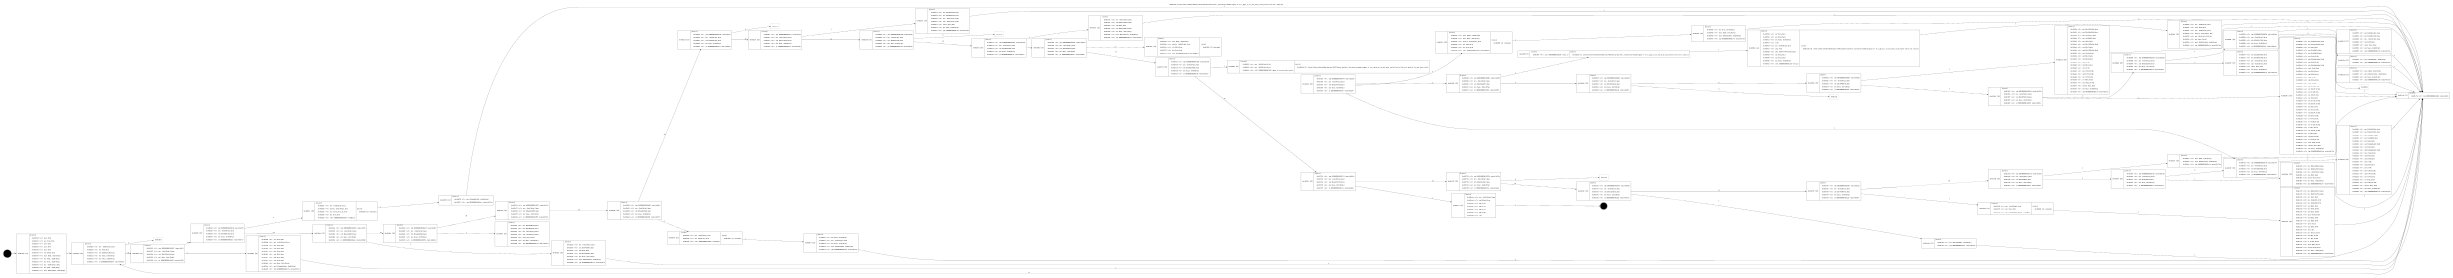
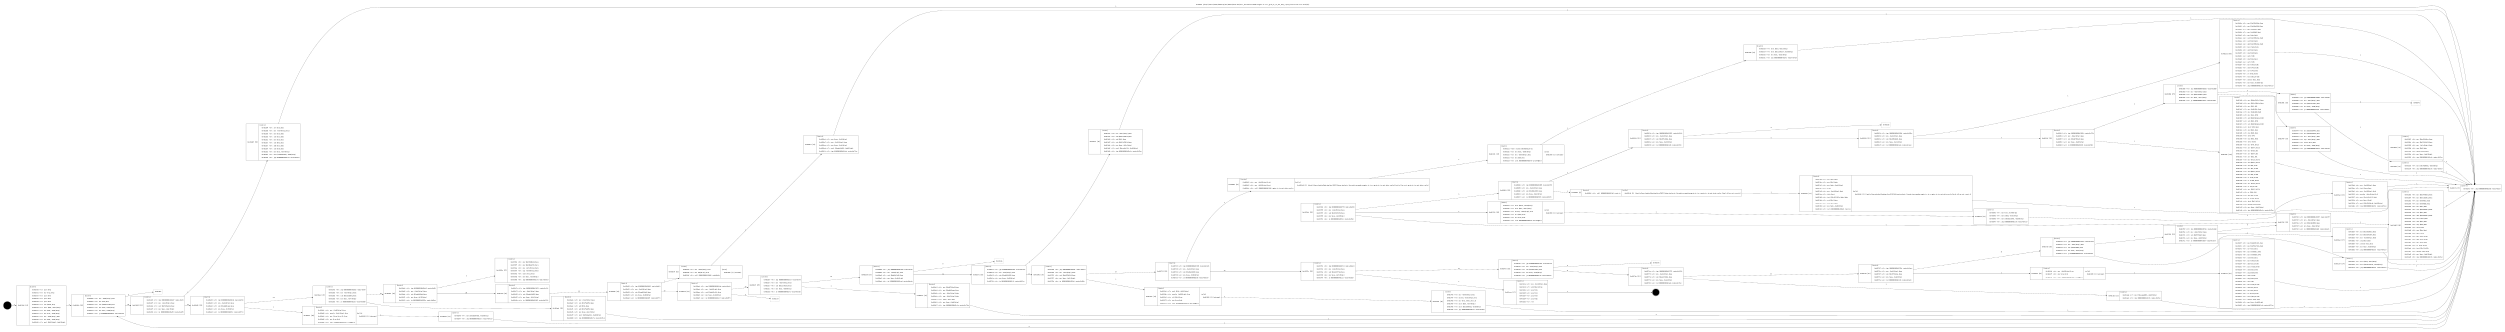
none -> (1526, 154)
none -> (1458, 302)
